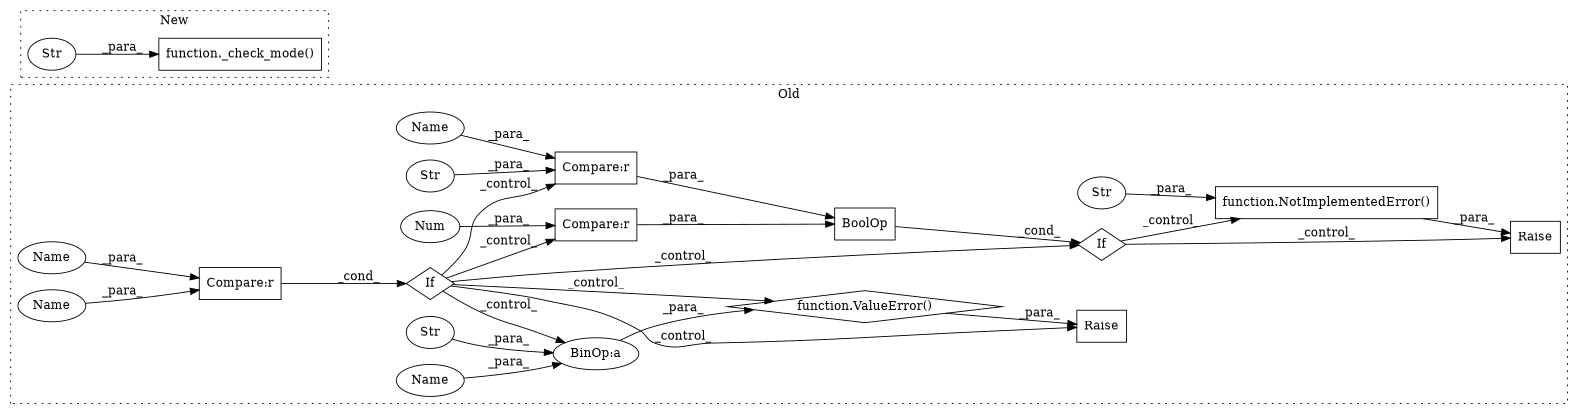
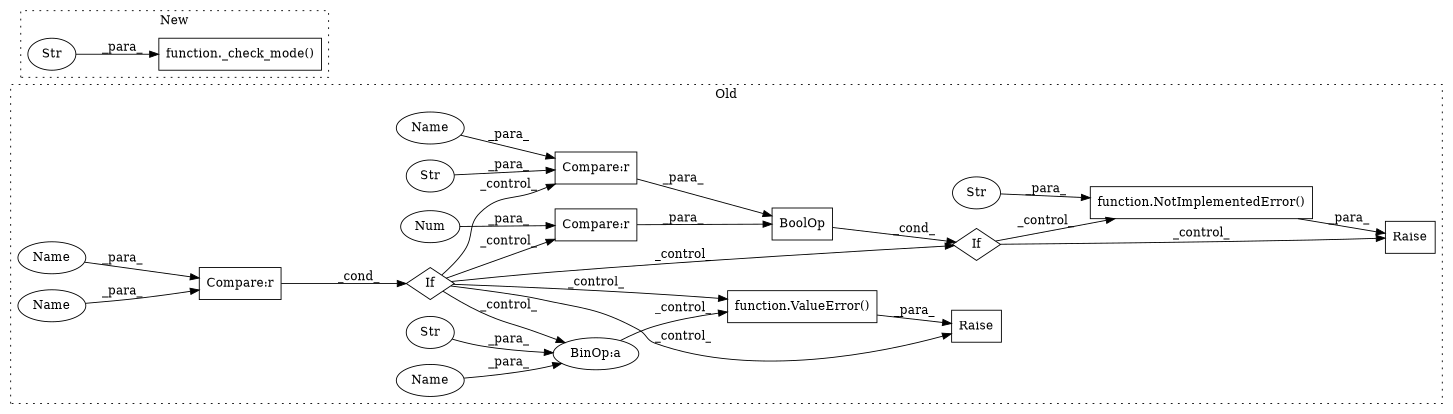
(865, 307) -> (802, 307)
(683, 308) -> (683, 308)
